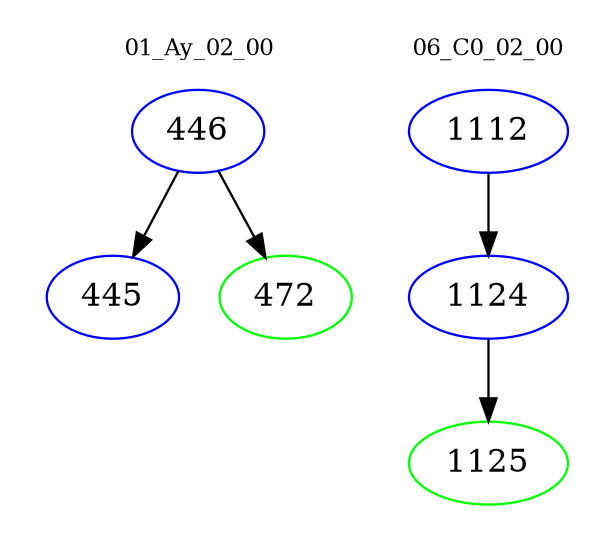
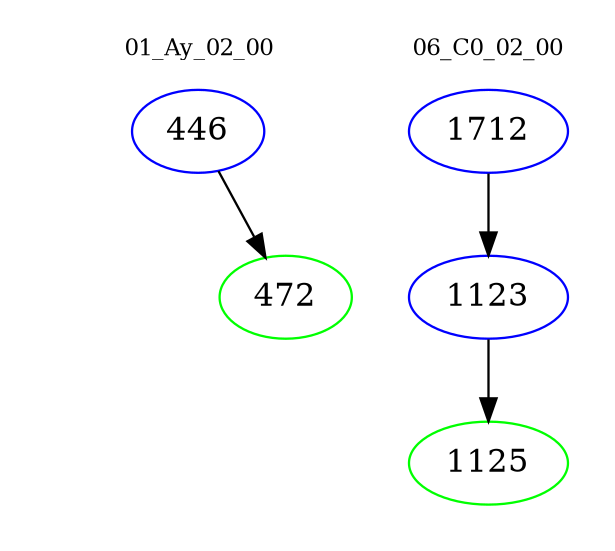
(488, 131) -> (488, 131)
(113, 297) -> none
(488, 297) -> (488, 297)
